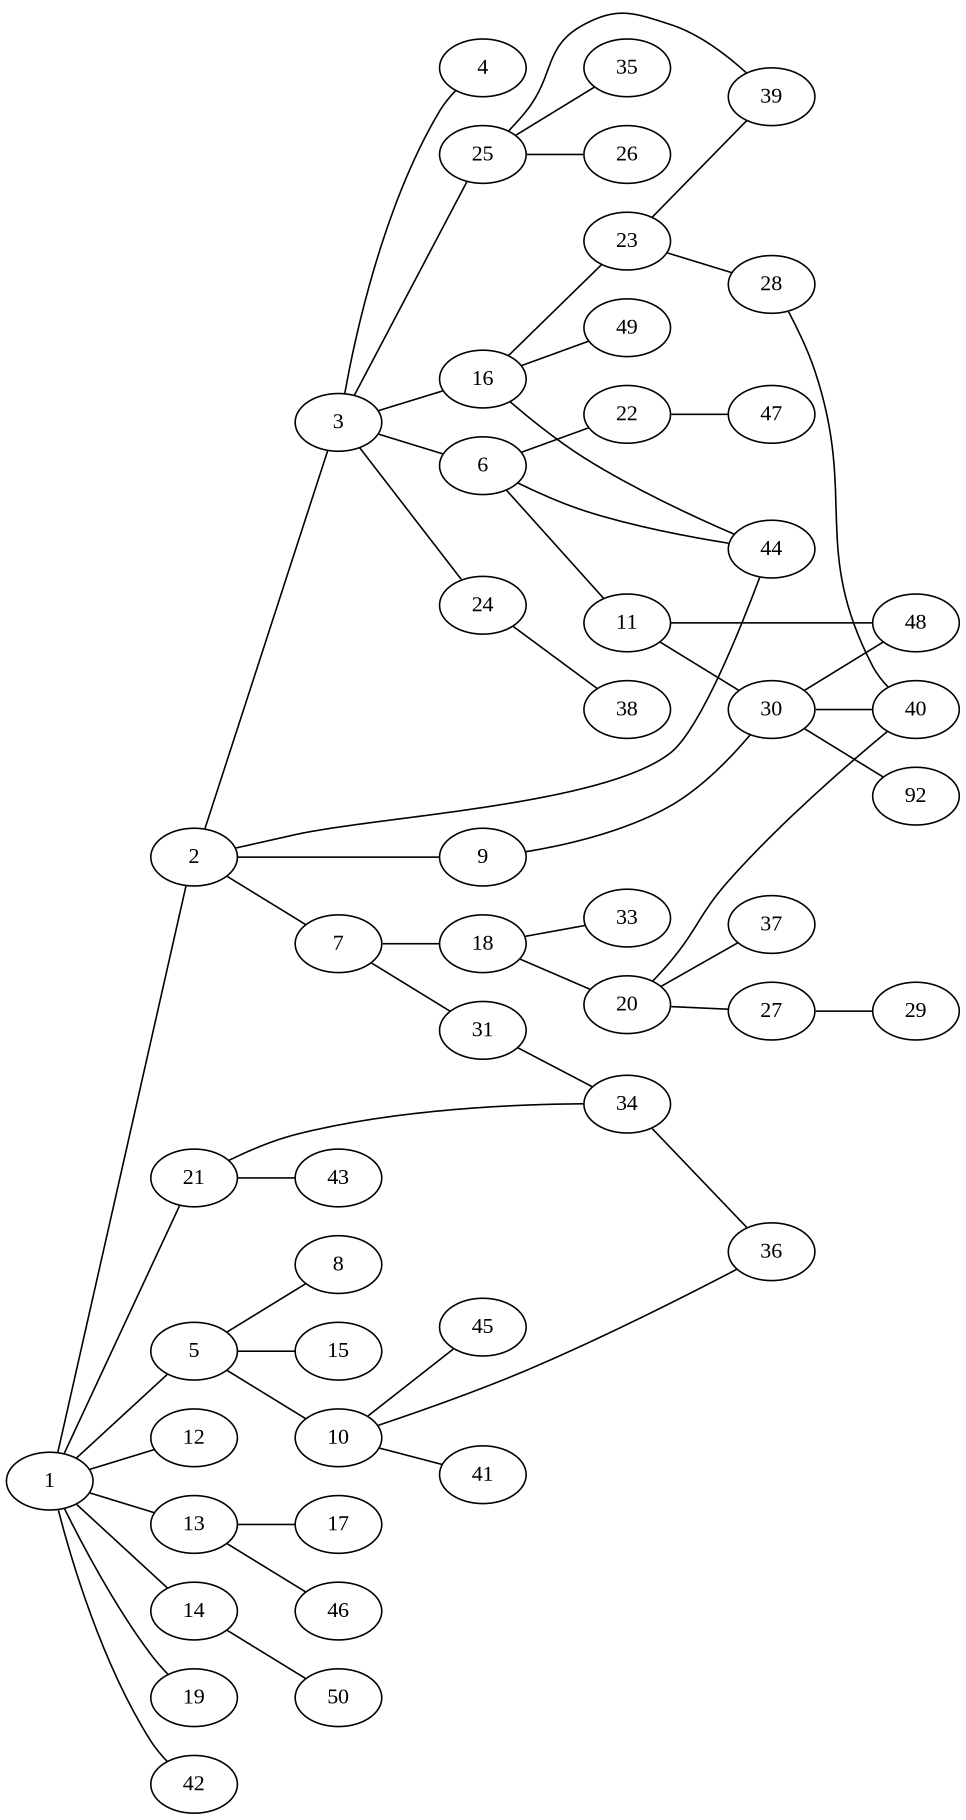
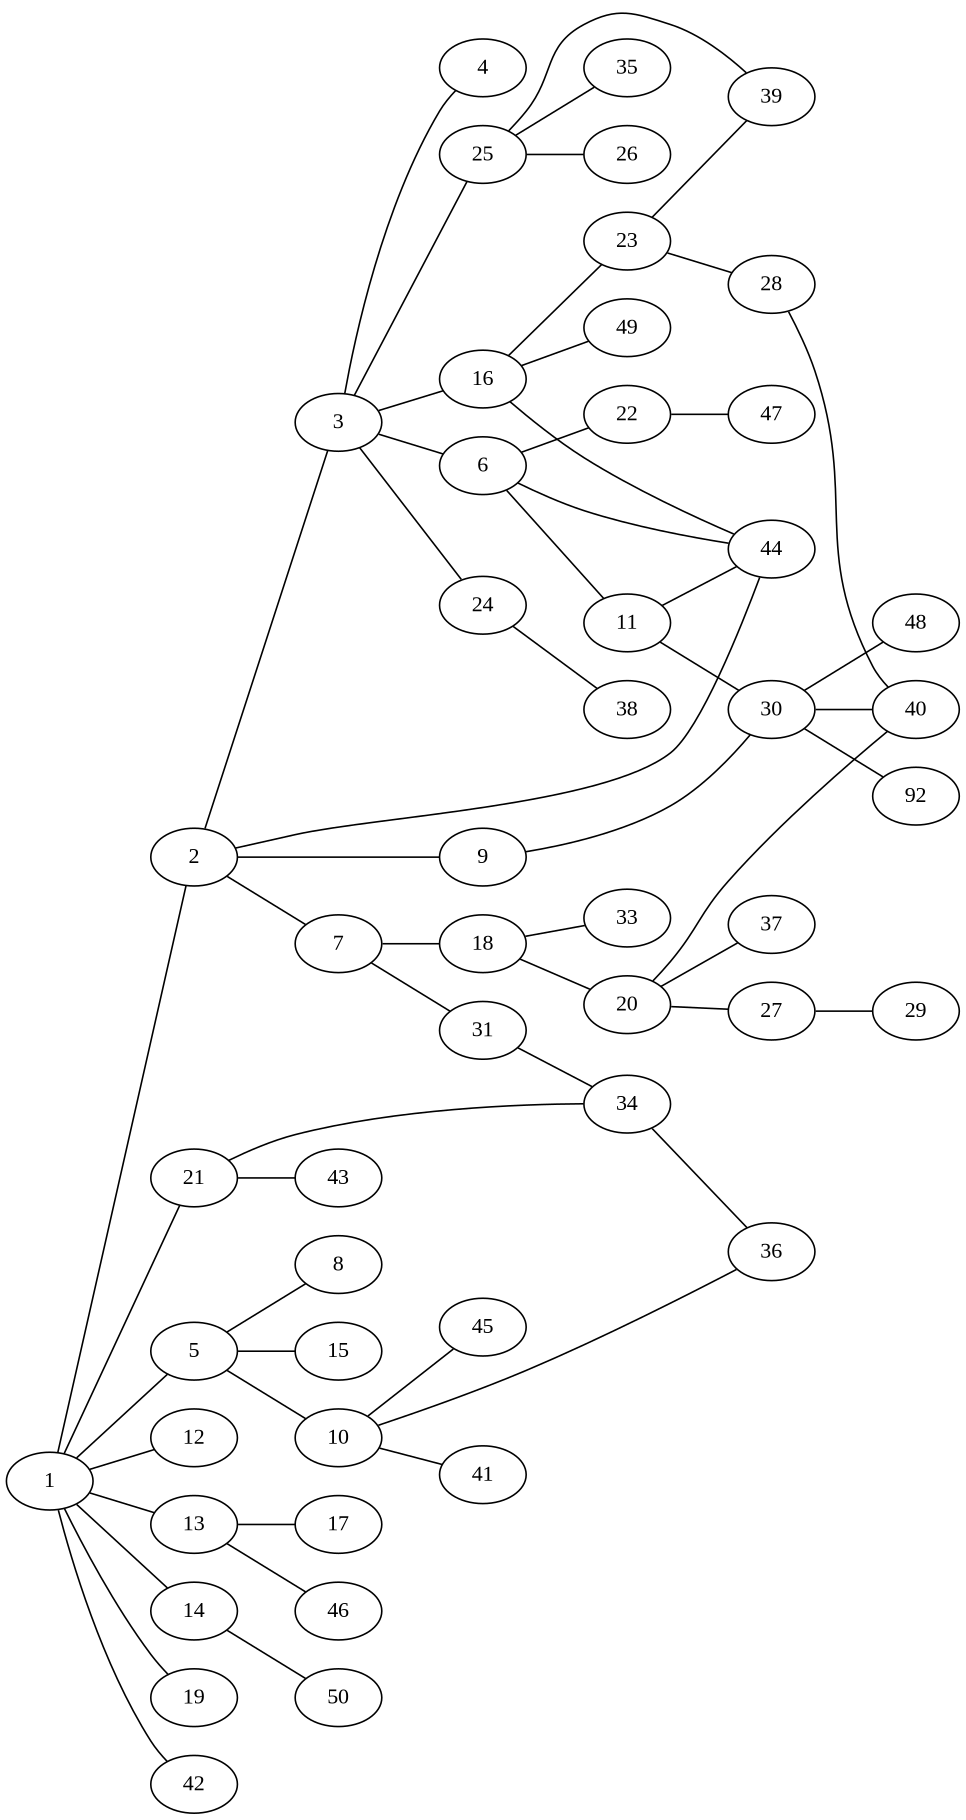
(772, 623) -> (700, 586)
